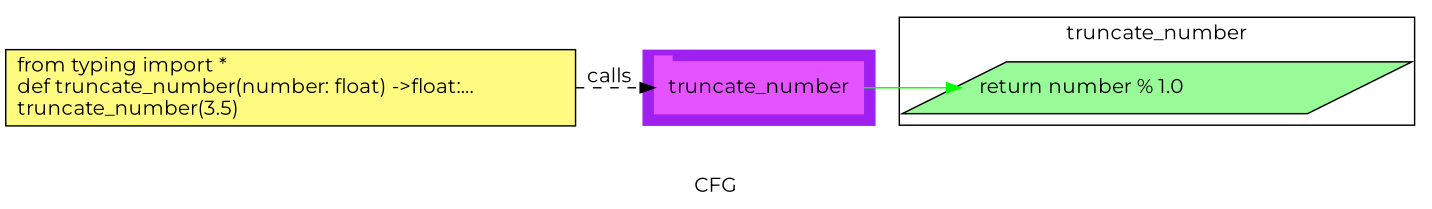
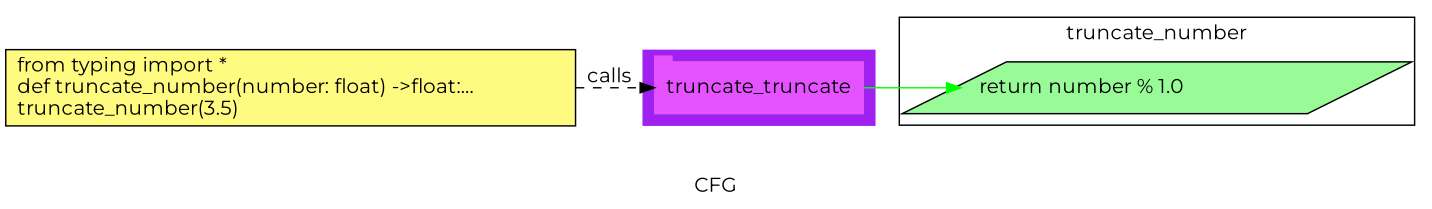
(759, 88) -> (759, 88)
